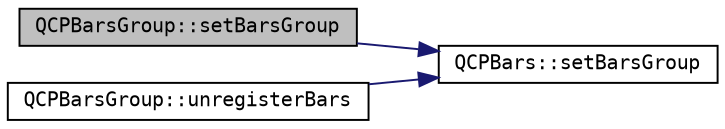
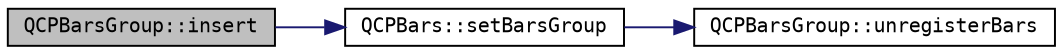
(188, 27) -> (141, 27)
(394, 82) -> (649, 27)
